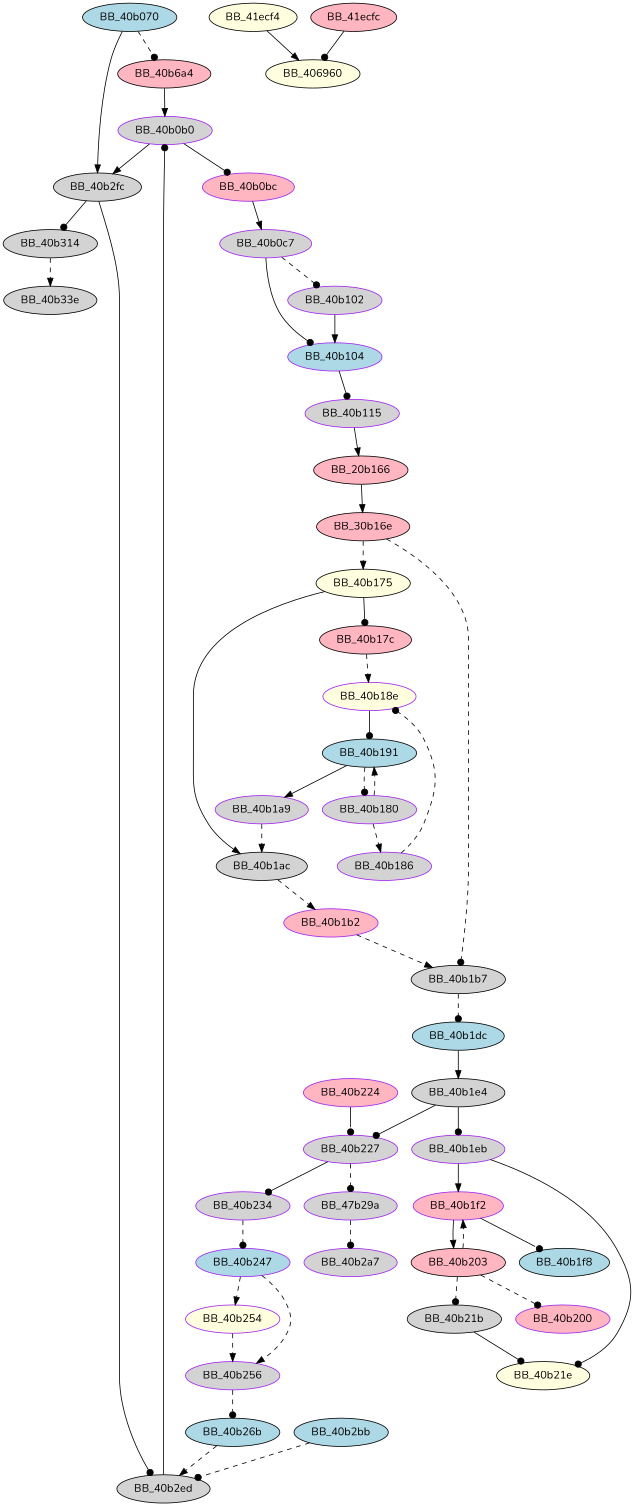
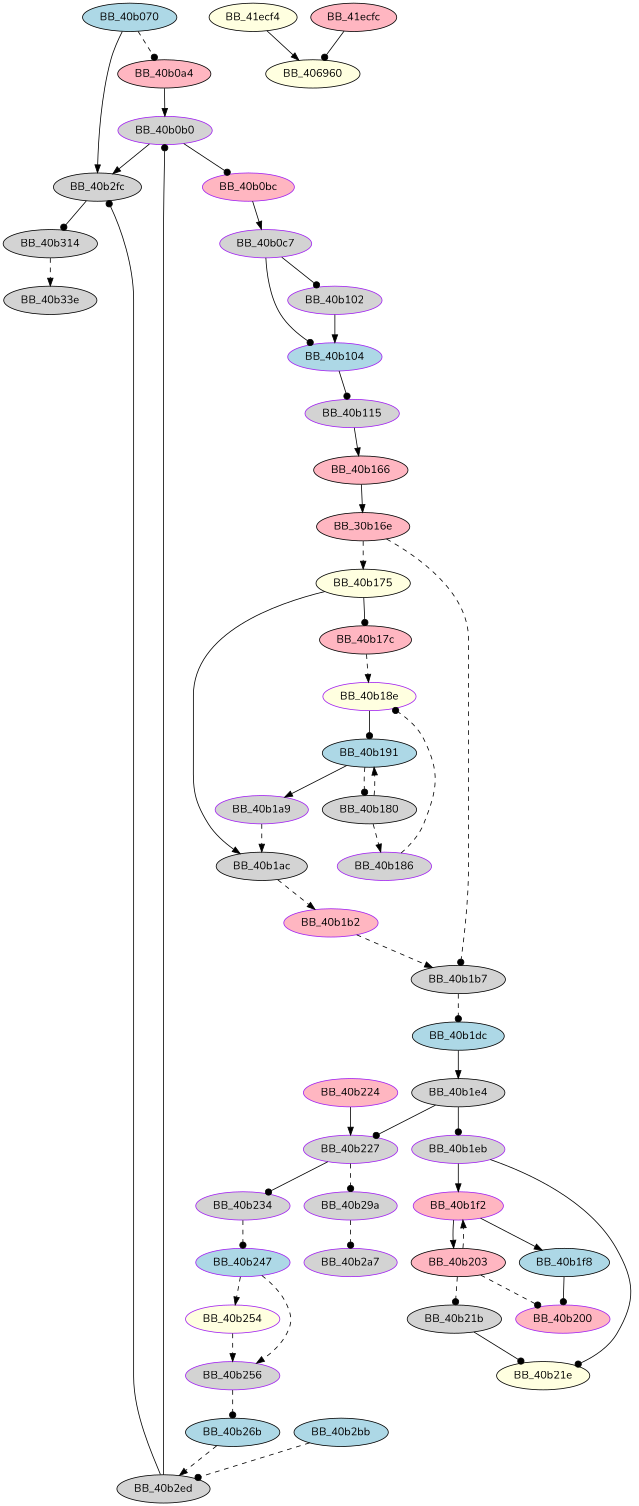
(164, 74) -> (164, 74)
(298, 270) -> (298, 270)
(361, 470) -> (361, 470)
(369, 810) -> (369, 810)
(119, 837) -> (134, 841)
(351, 1117) -> (351, 1117)
(351, 1206) -> (351, 1206)
(508, 1232) -> (508, 1232)
none -> (564, 1288)
